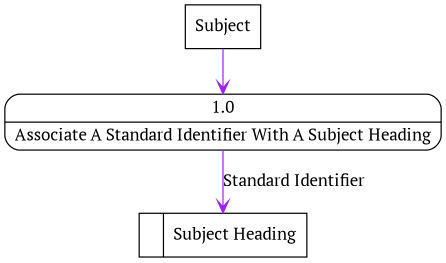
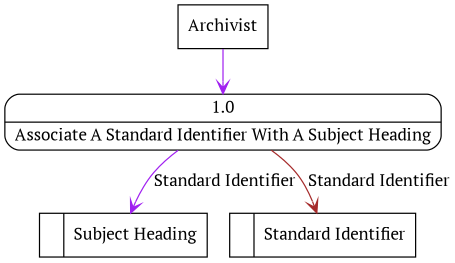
(223, 27) -> (223, 27)
none -> (323, 235)
